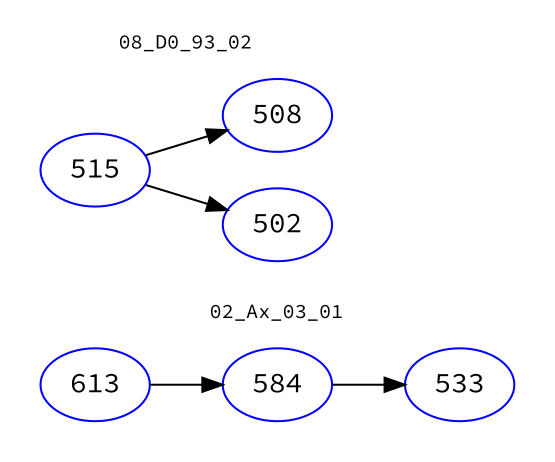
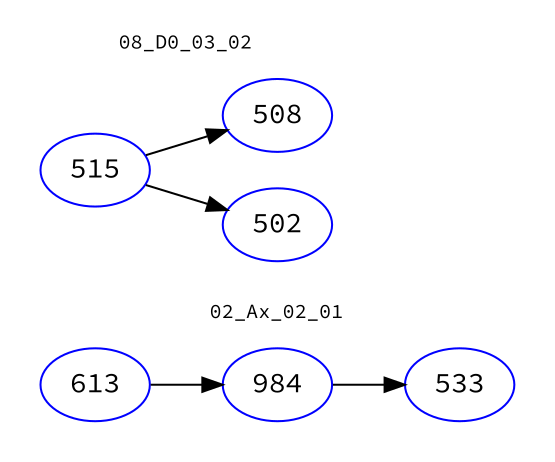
(186, 44) -> (186, 44)
(277, 313) -> (277, 313)
(277, 385) -> (277, 385)
